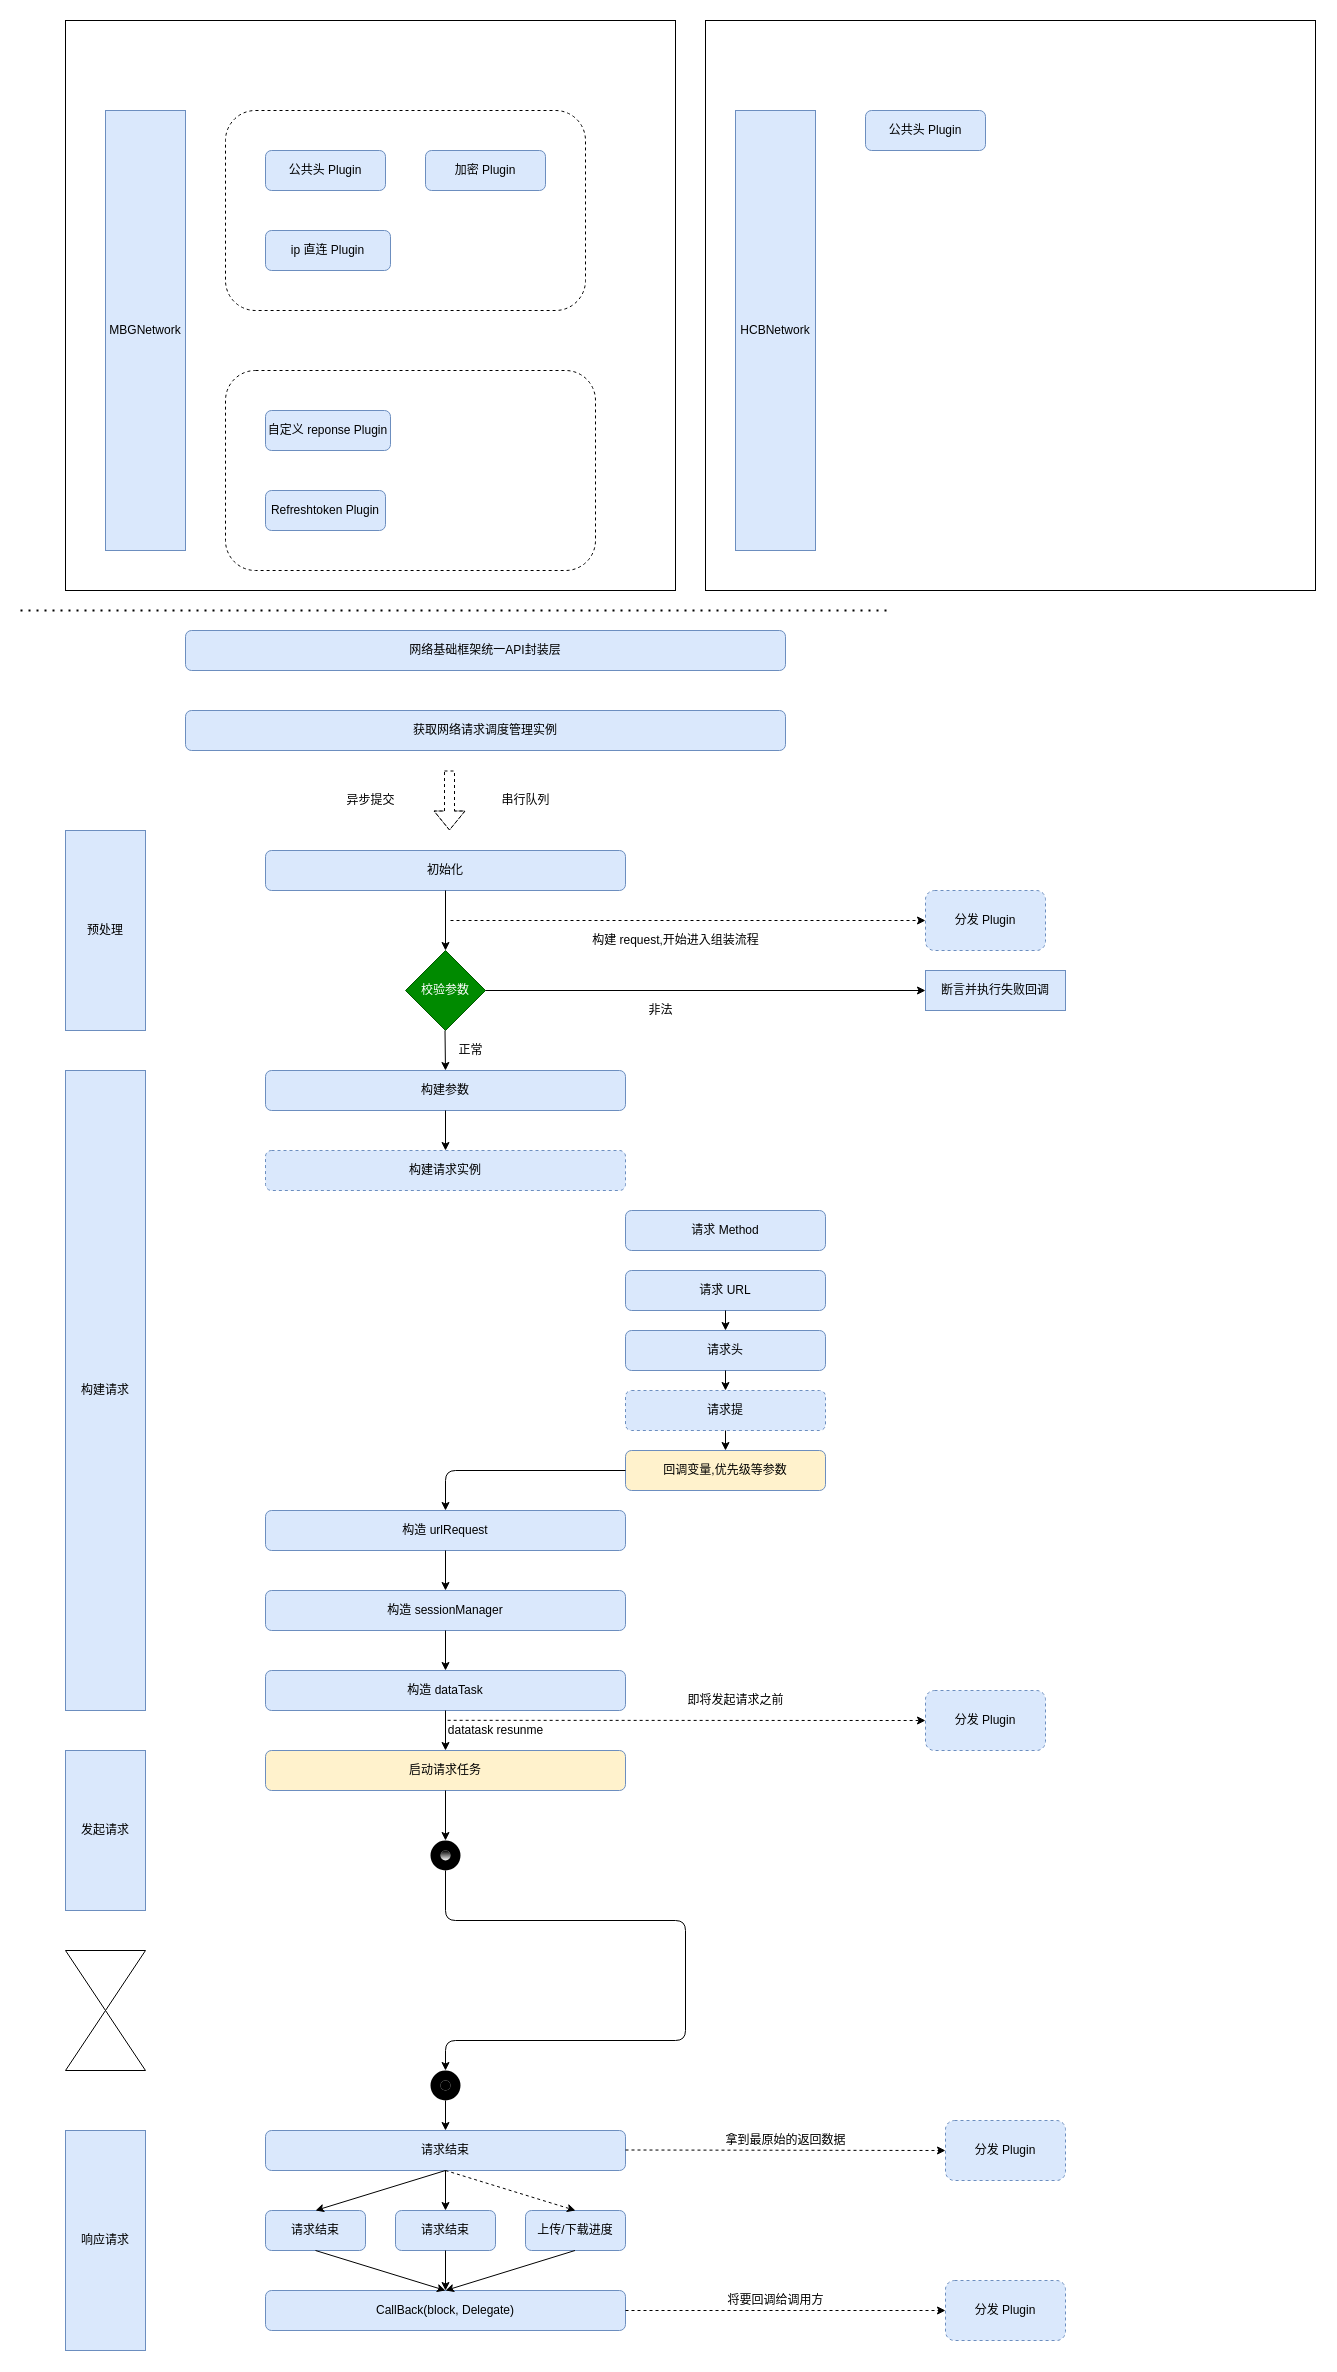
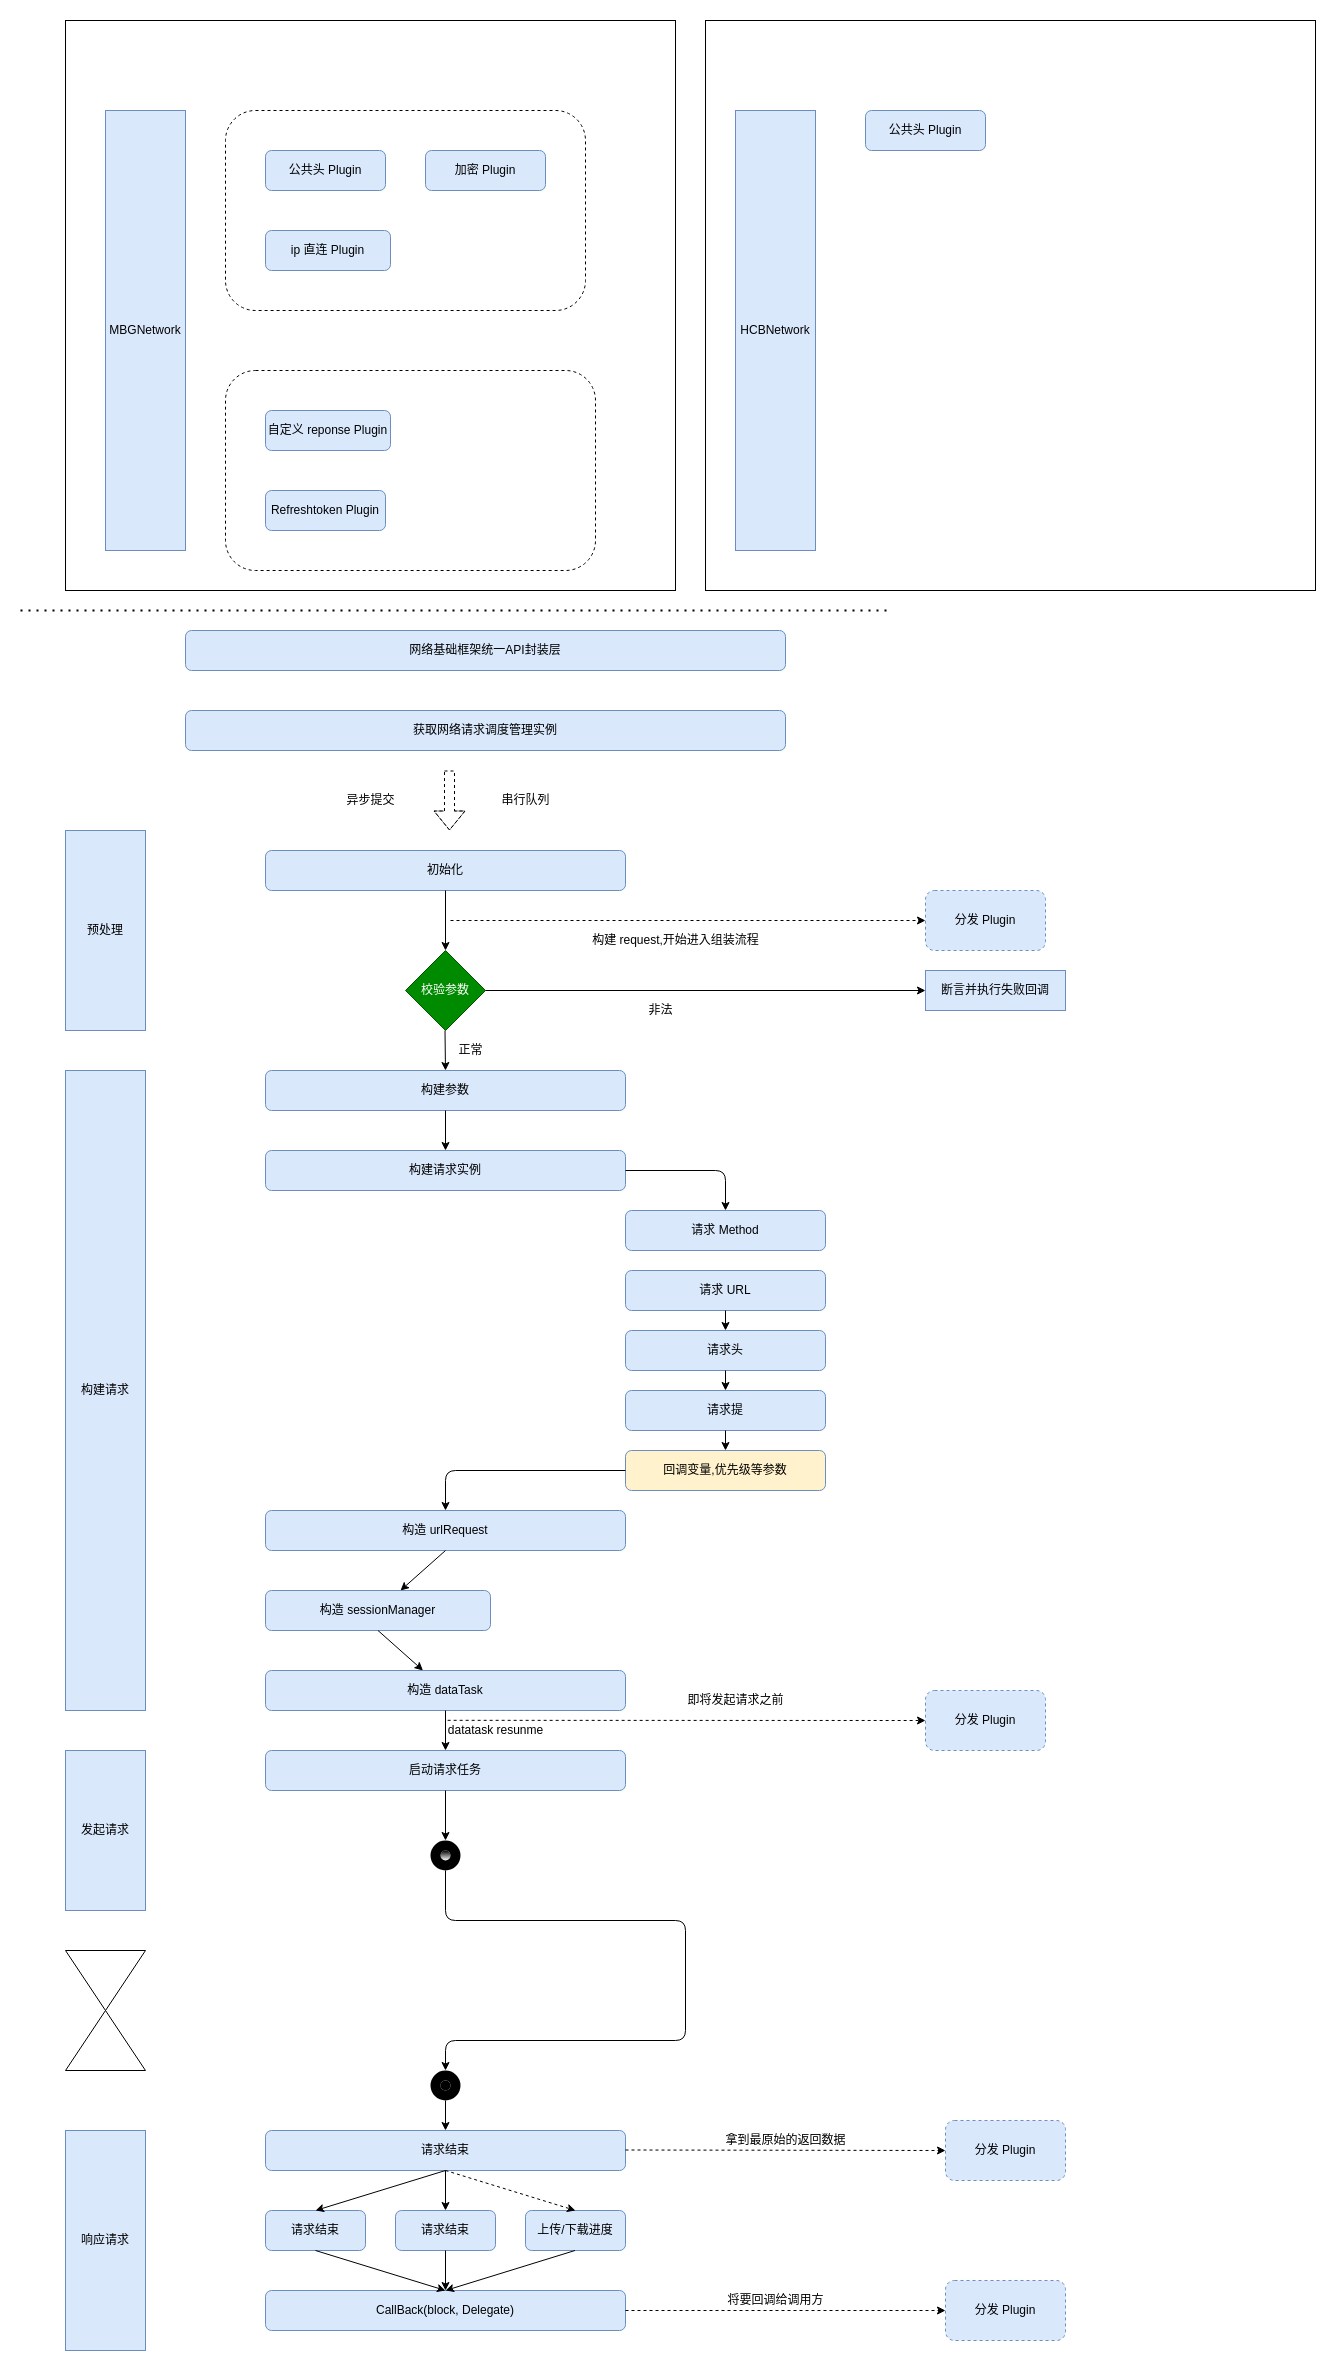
(446, 1171) -> (446, 1171)
none -> (687, 1171)
(726, 1411) -> (726, 1411)
(446, 1611) -> (378, 1611)
(446, 1771) -> (446, 1771)
